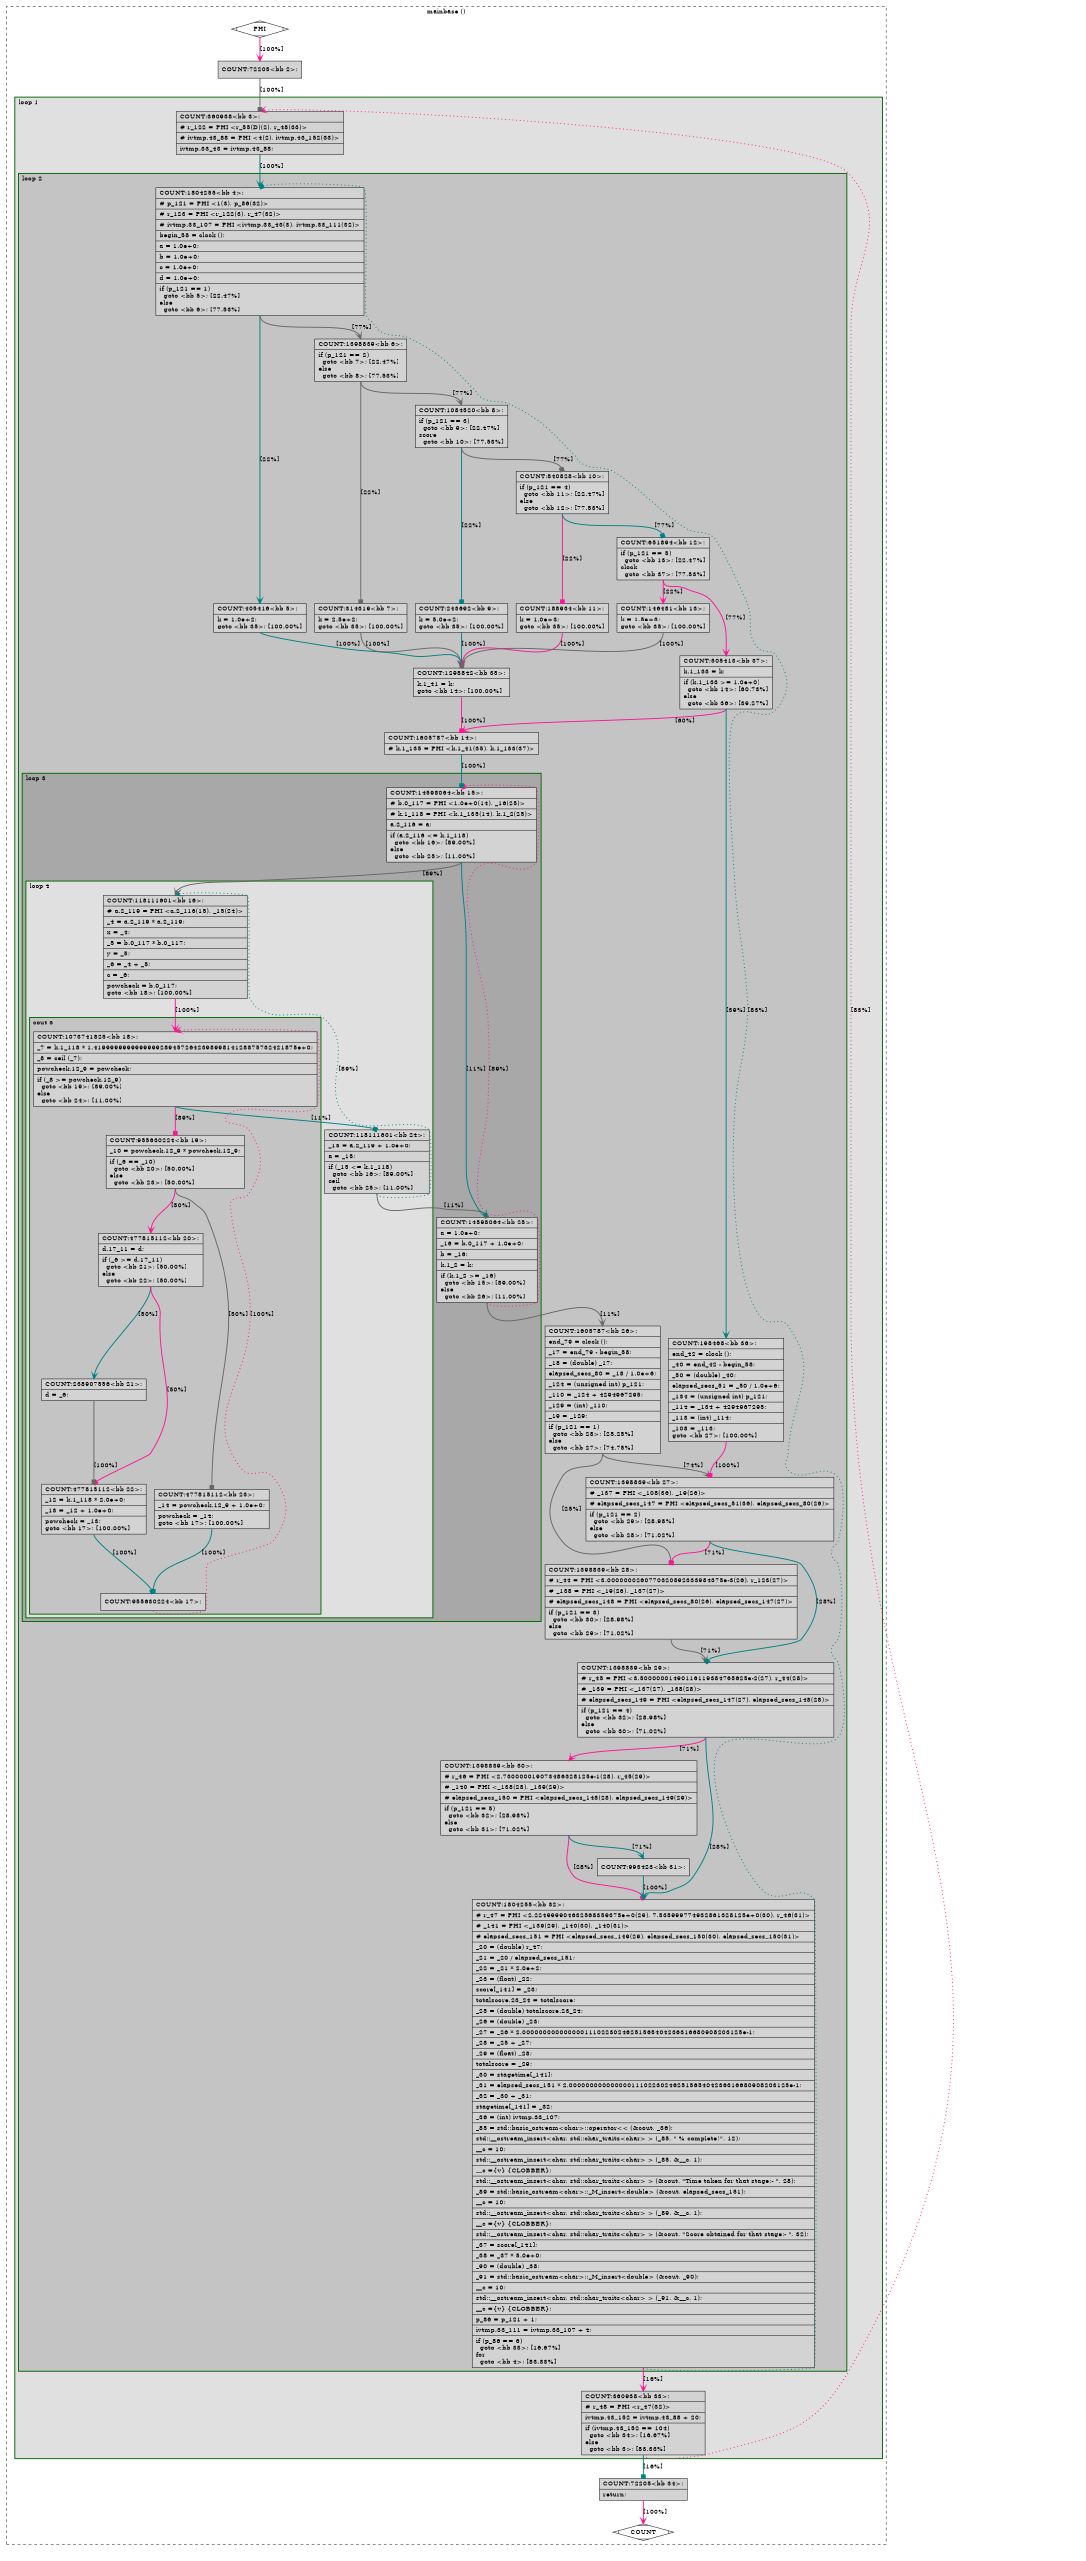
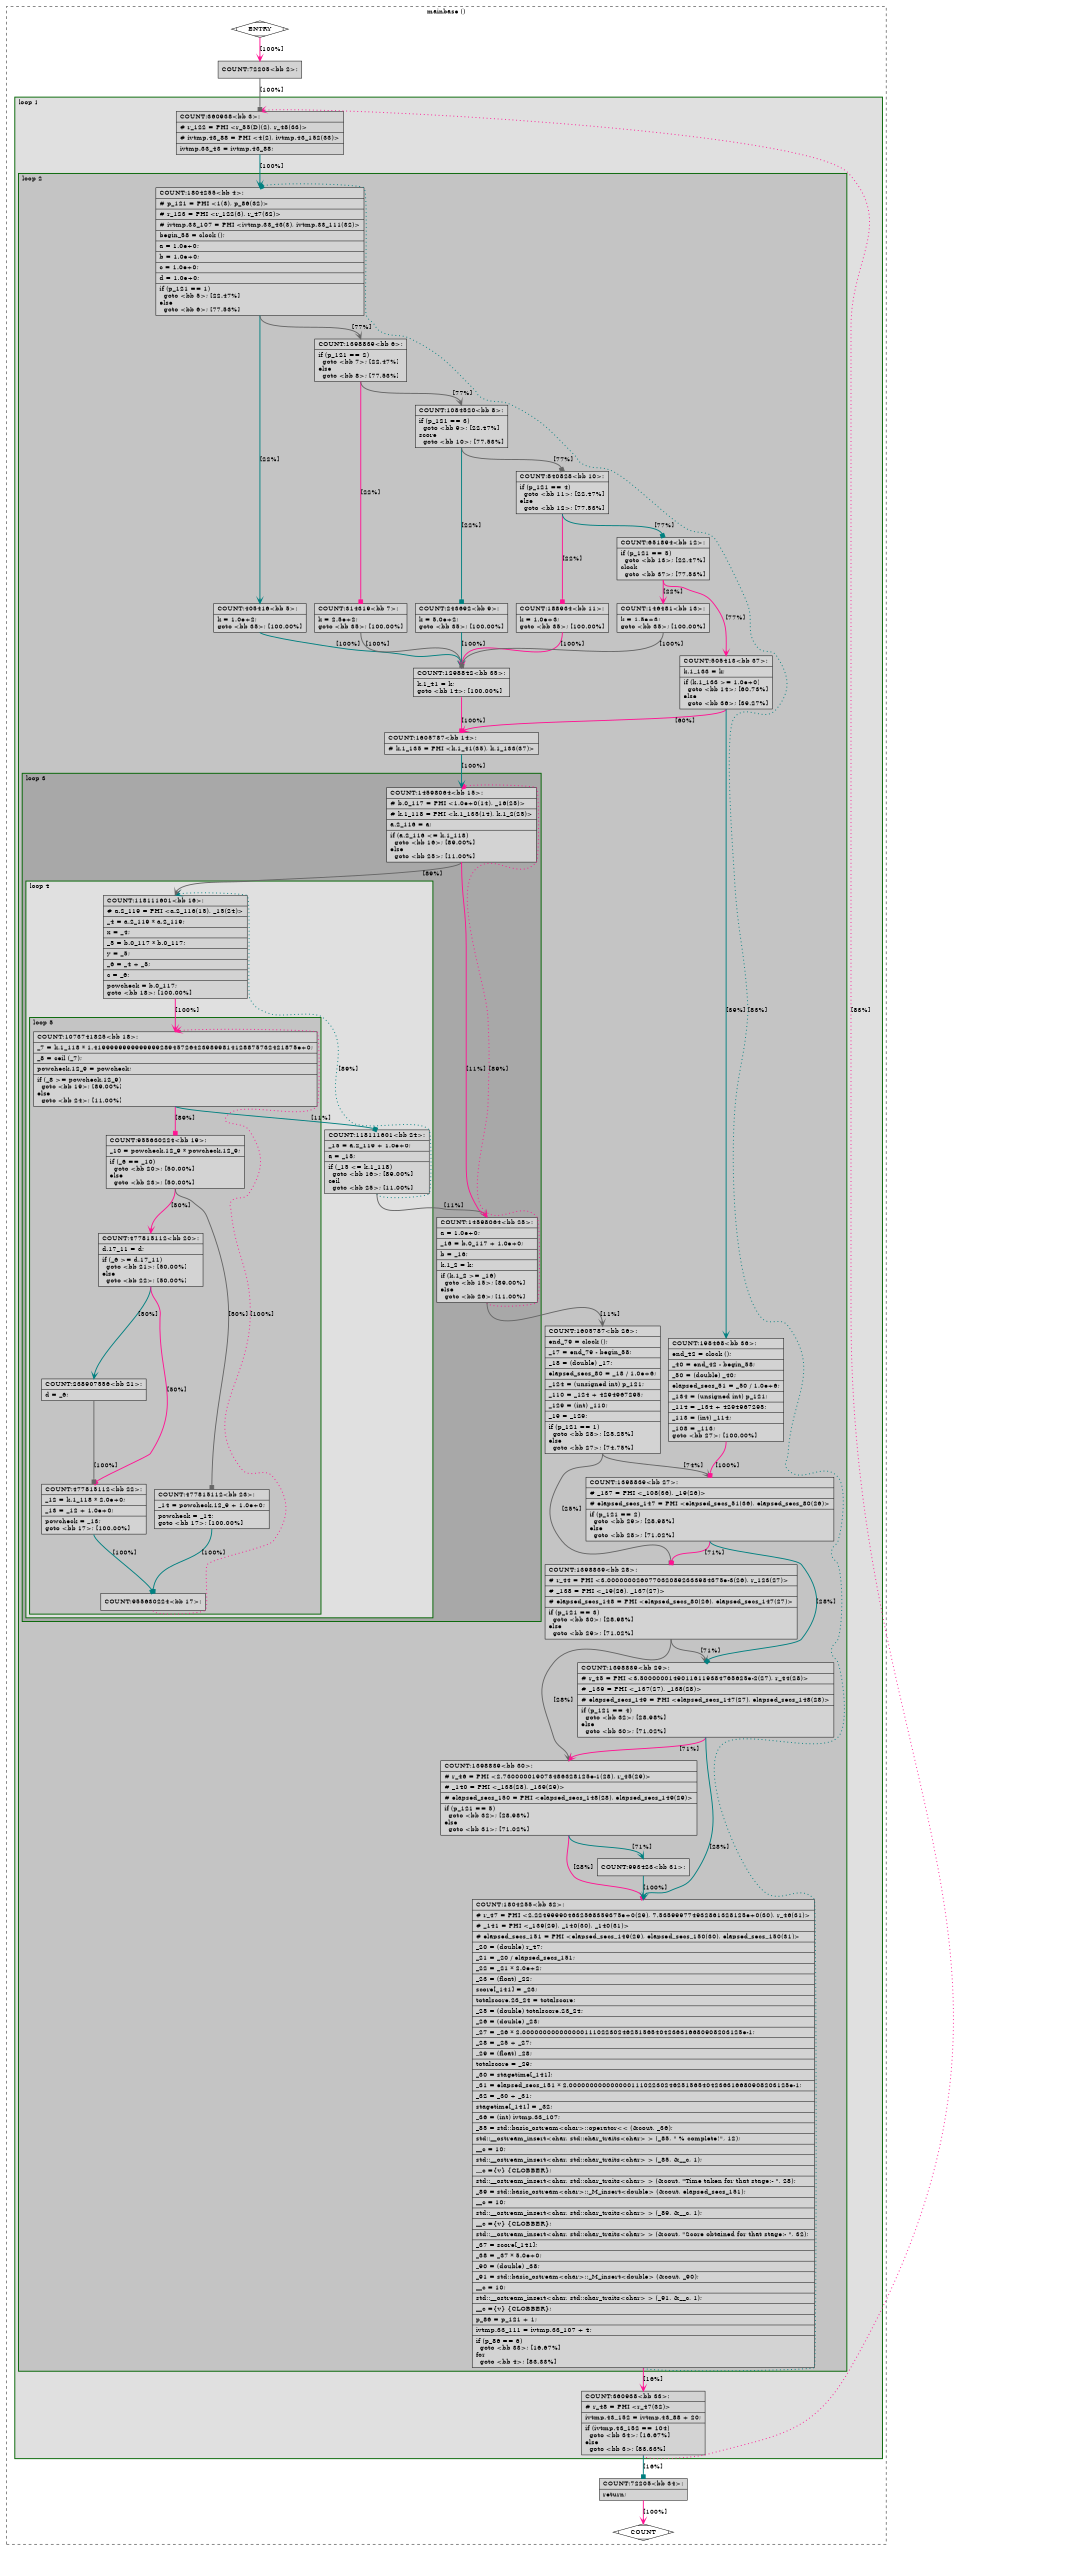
(260, 29) -> (260, 29)
(361, 490) -> (361, 490)
(462, 768) -> (462, 768)
(43, 1023) -> (43, 1023)
(466, 1041) -> (466, 1041)
(426, 1208) -> (426, 1208)
none -> (567, 1653)
